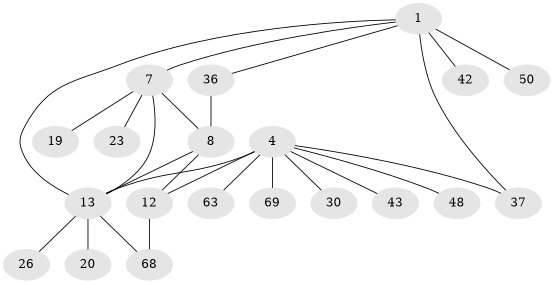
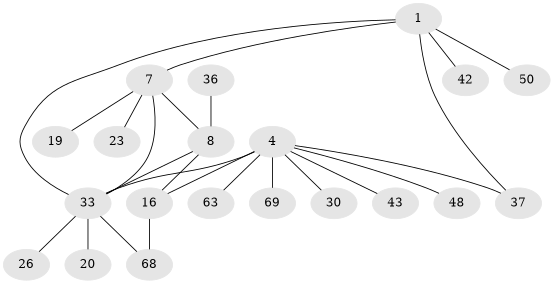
(315, 50) -> none
(88, 203) -> (88, 203)
(149, 203) -> (149, 203)
